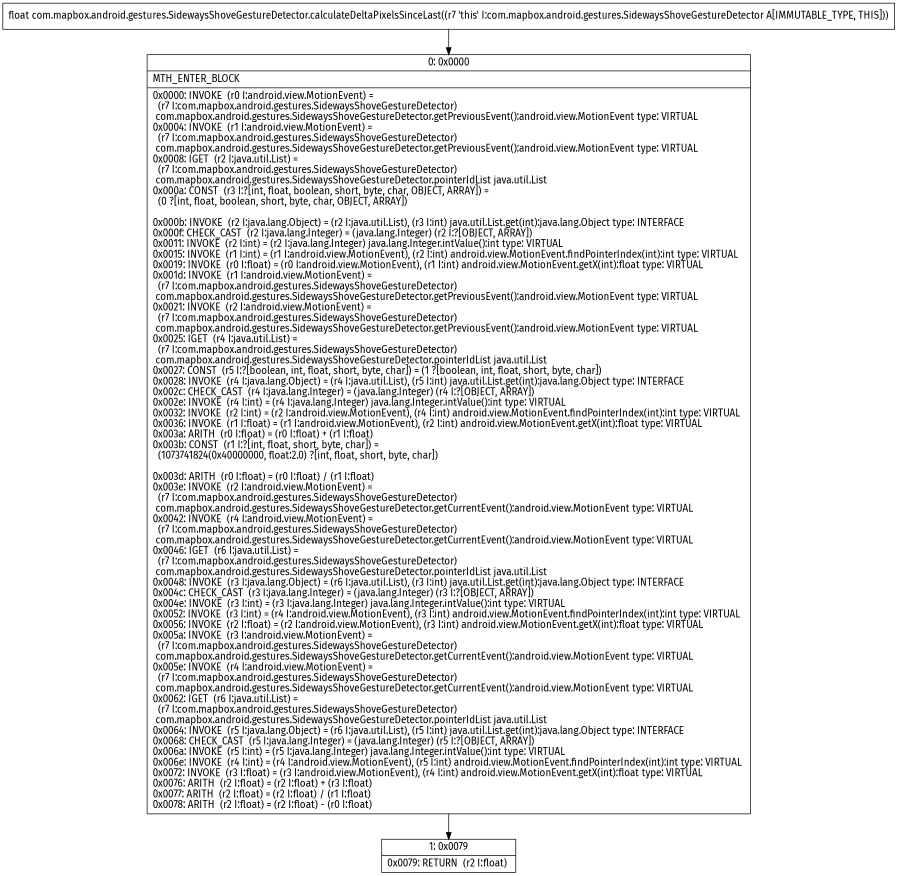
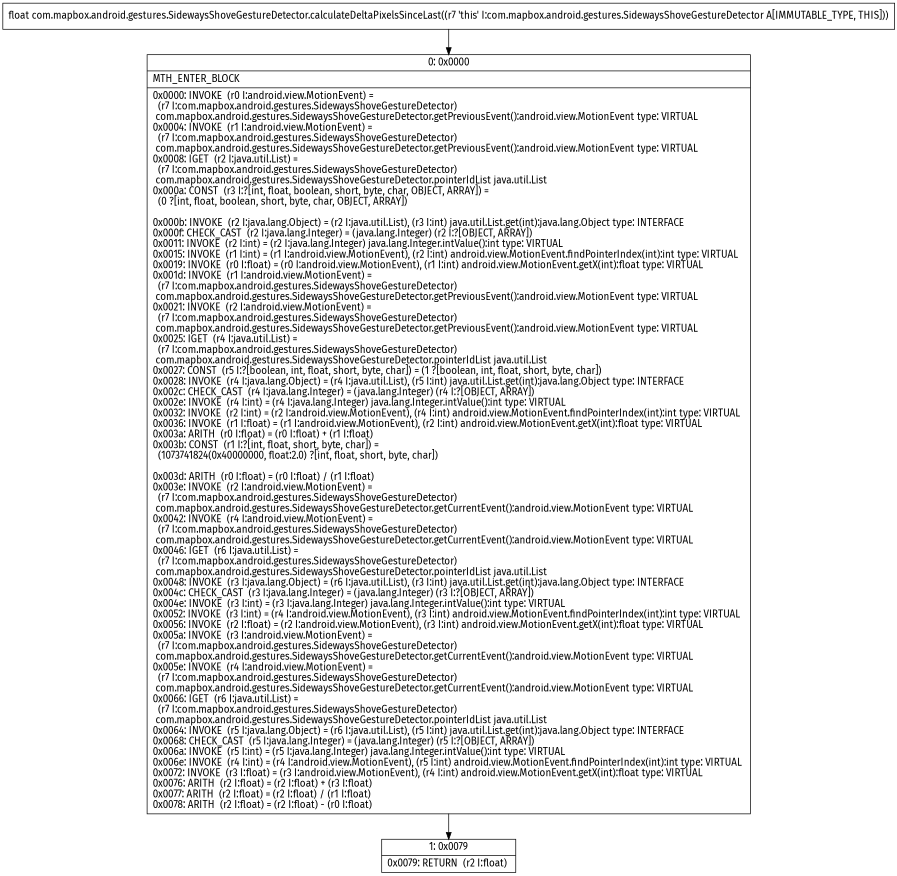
(227, 699) -> (227, 699)
